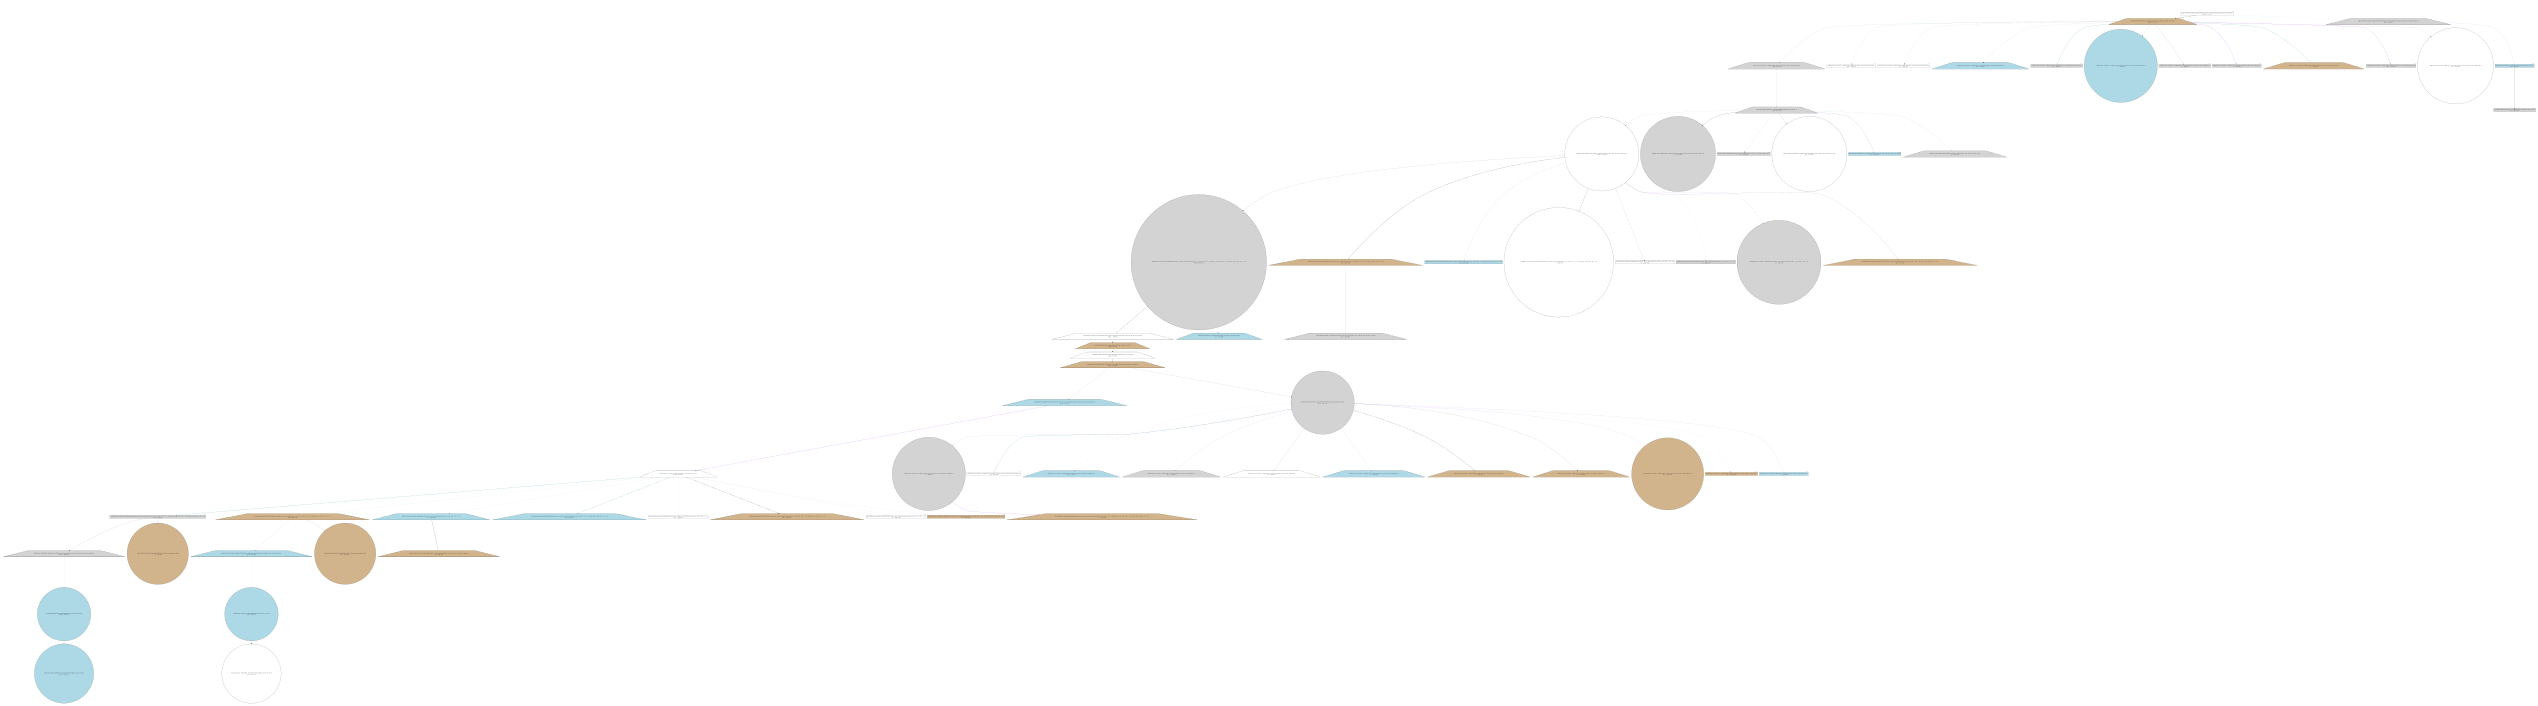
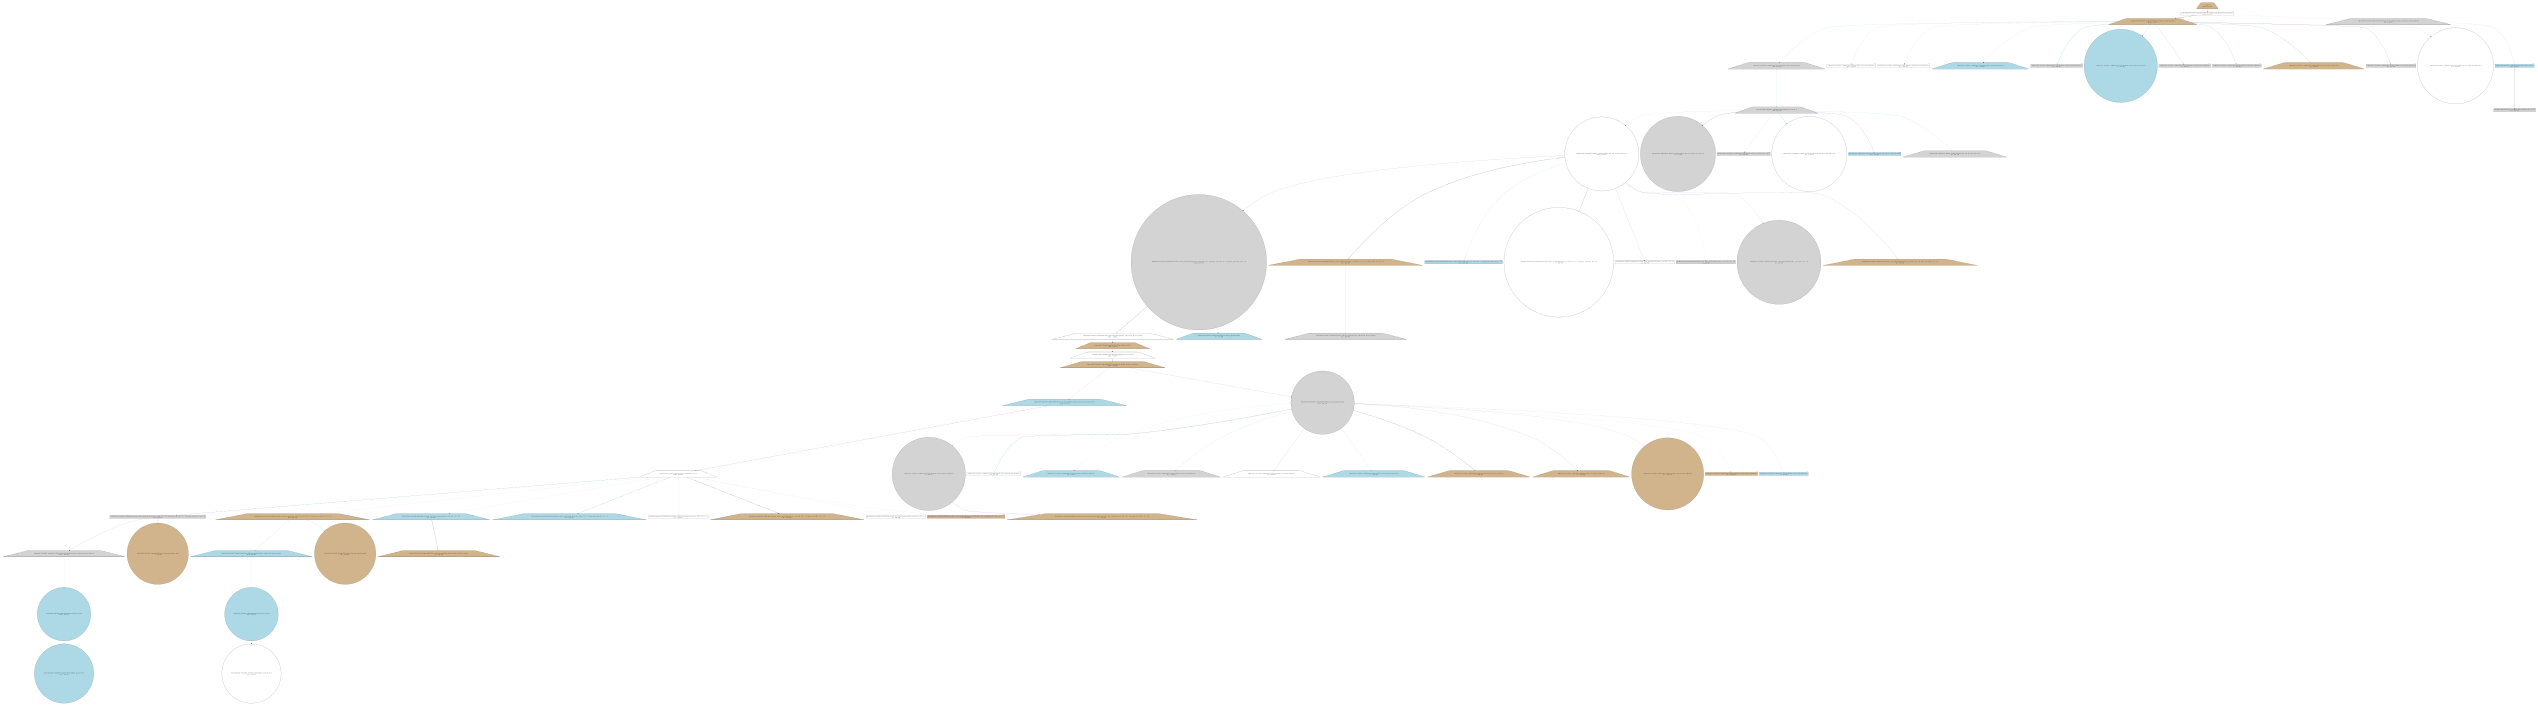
none -> (2207, 6)
